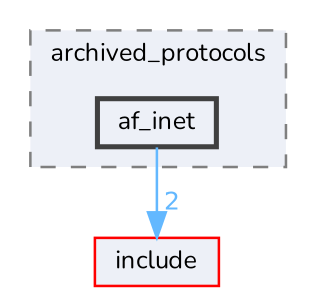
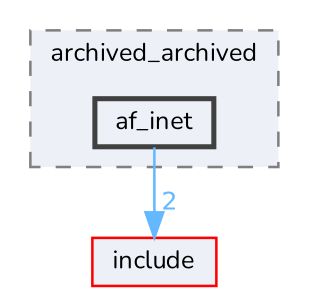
(158, 54) -> (154, 54)
